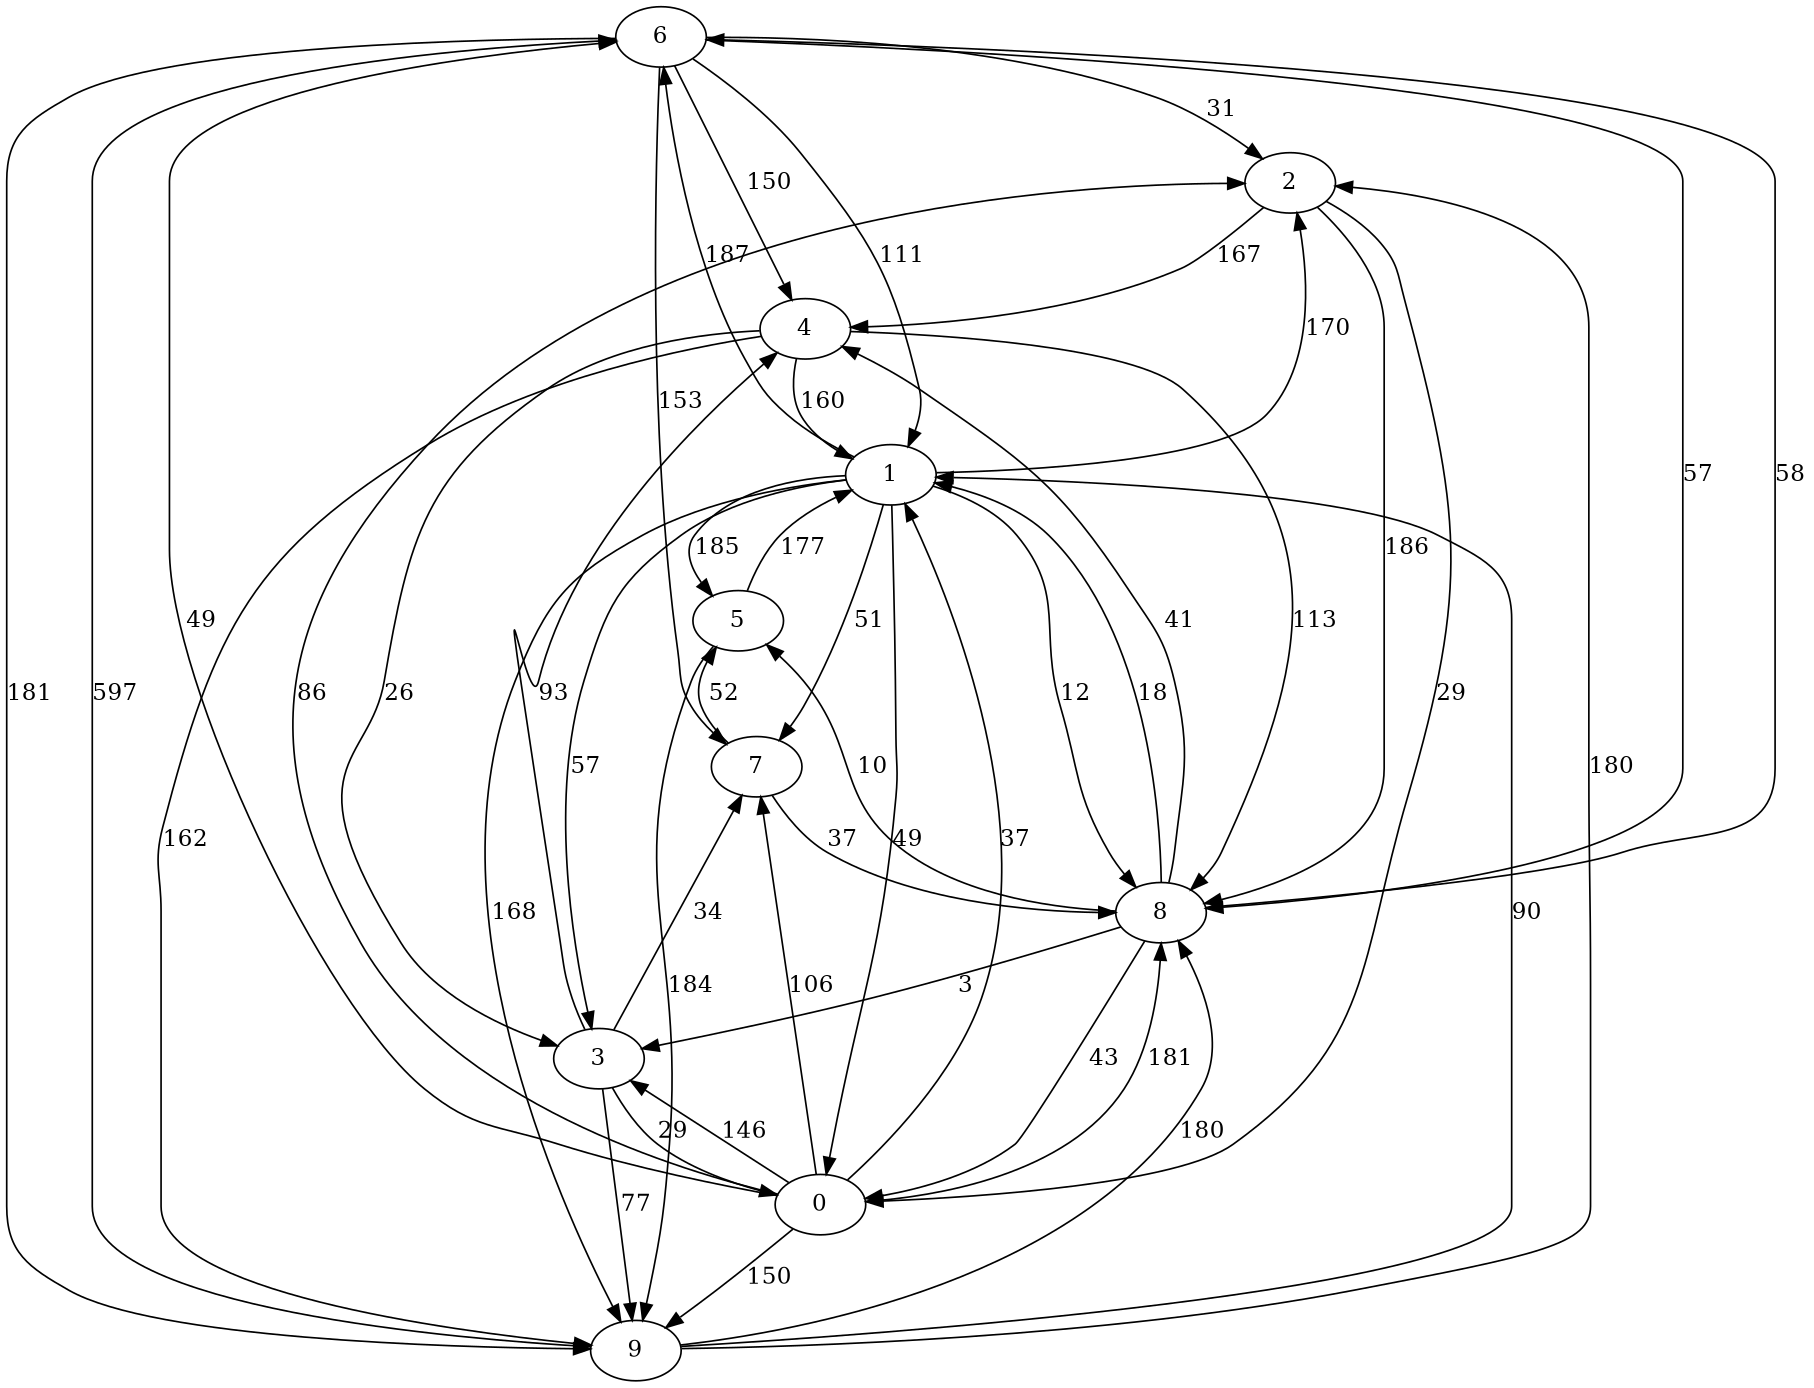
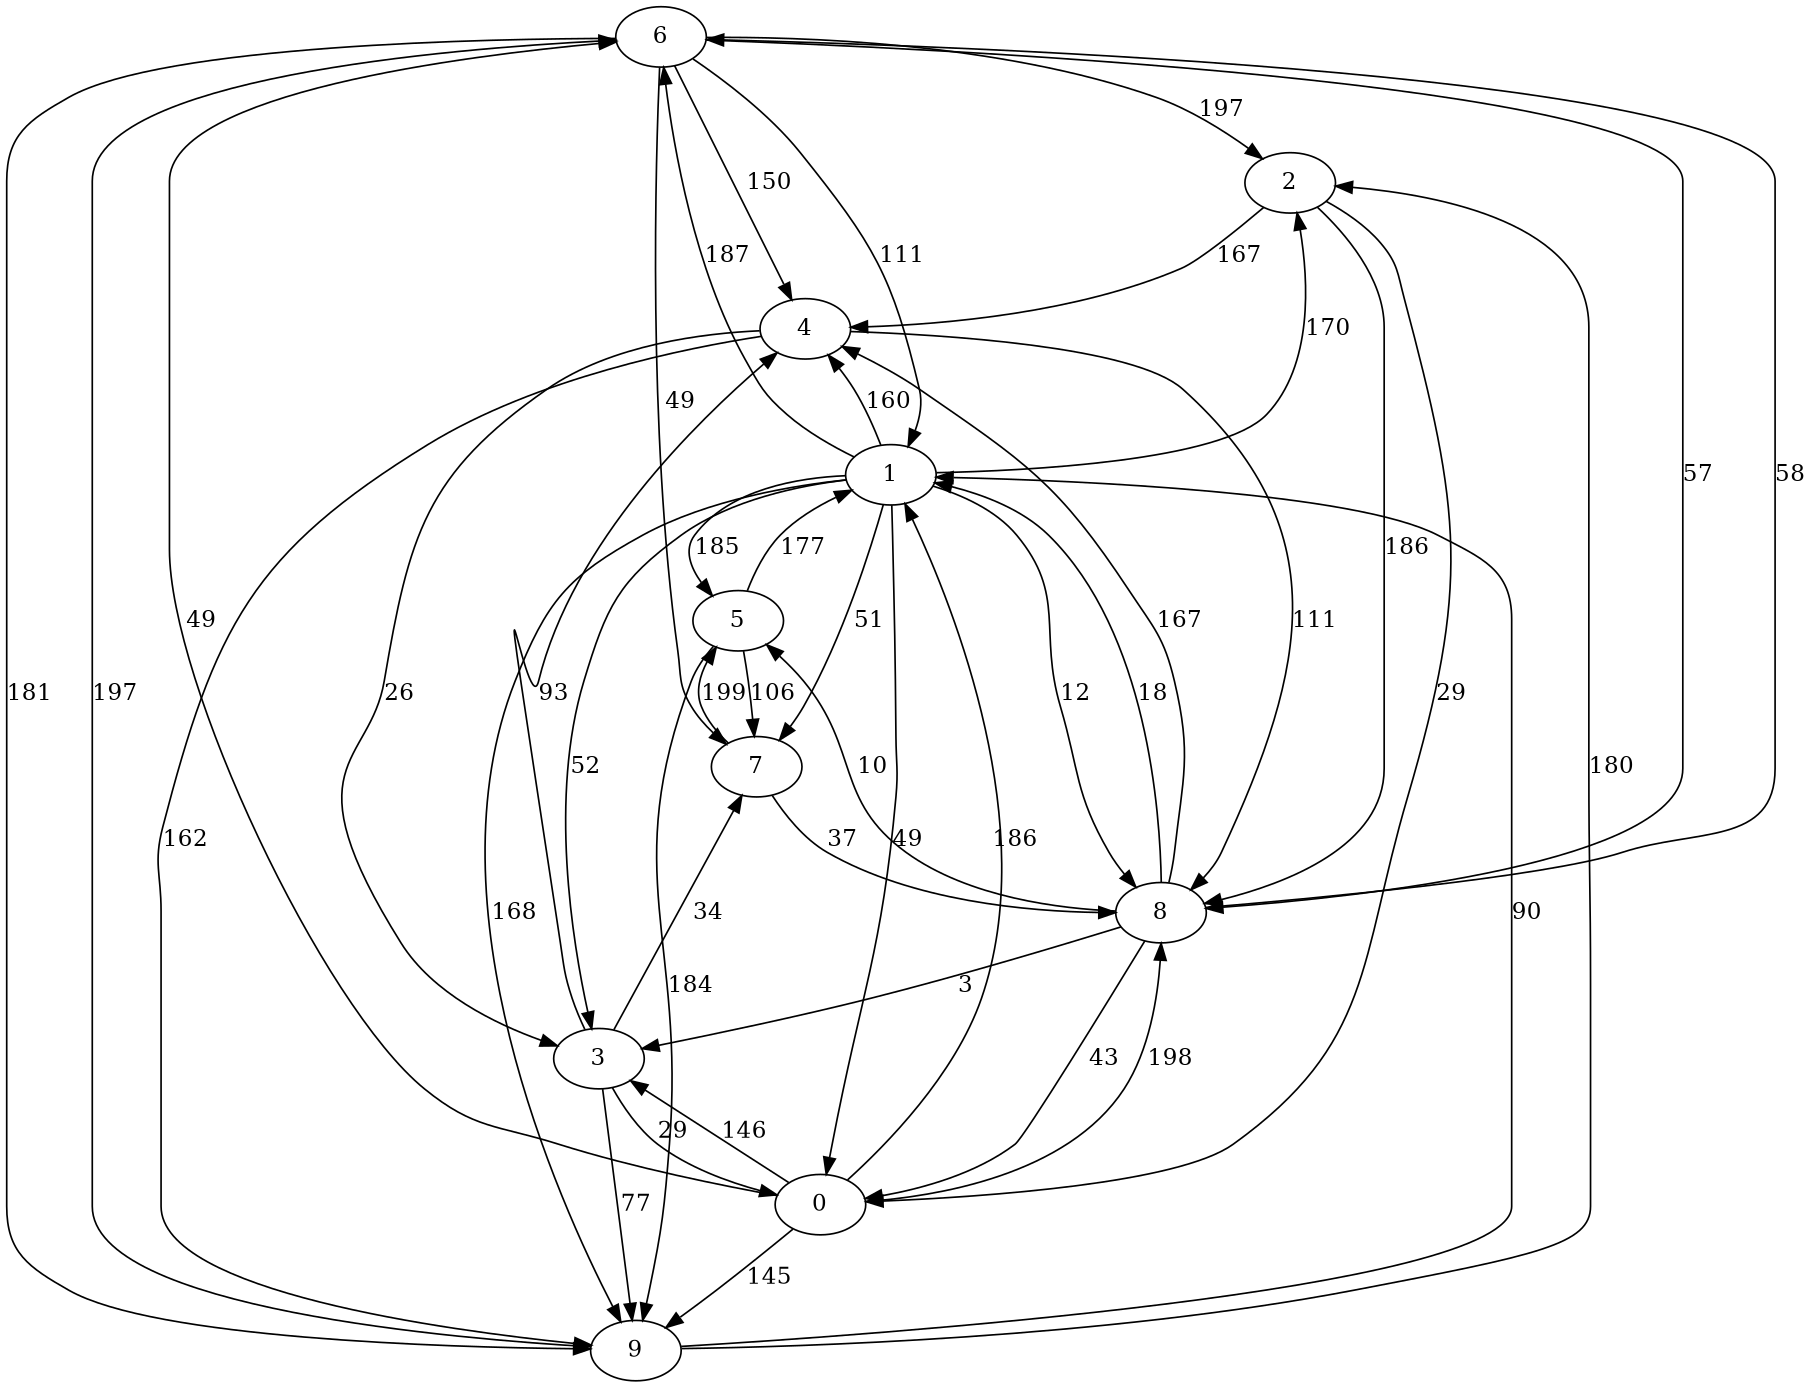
(1222, 110) -> (1222, 110)
(681, 402) -> (681, 402)
(798, 410) -> (863, 405)
(369, 517) -> none
(1180, 621) -> (1180, 621)
(1315, 621) -> (1315, 621)
(116, 694) -> (116, 694)
(725, 694) -> (725, 694)
(586, 767) -> (586, 767)
(1016, 840) -> (1016, 840)
(790, 994) -> (749, 685)
(1171, 1059) -> (1171, 1059)
(1033, 1242) -> none
(770, 1278) -> (770, 1278)
